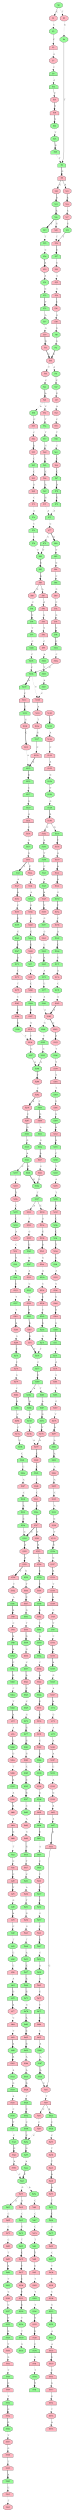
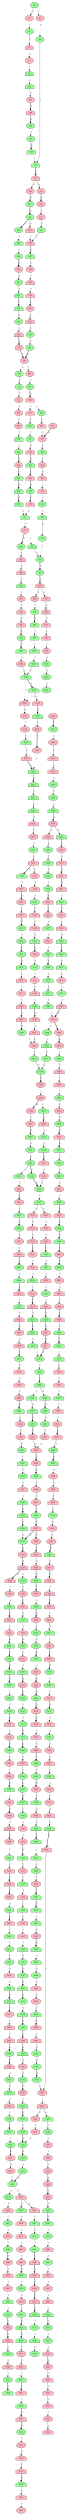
(33, 432) -> (42, 432)
(56, 557) -> (21, 560)
